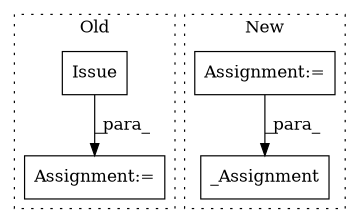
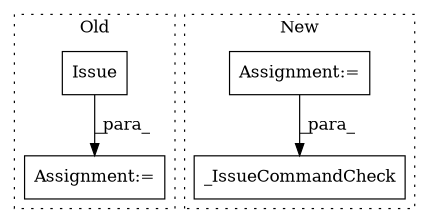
(265, 177) -> (300, 177)
